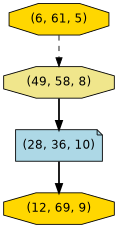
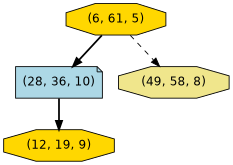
(59, 110) -> (90, 48)
(59, 209) -> (59, 145)
